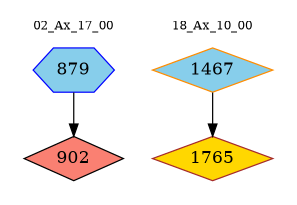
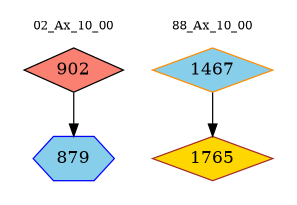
(74, 26) -> (74, 26)
(213, 26) -> (213, 26)
(74, 108) -> (74, 108)
